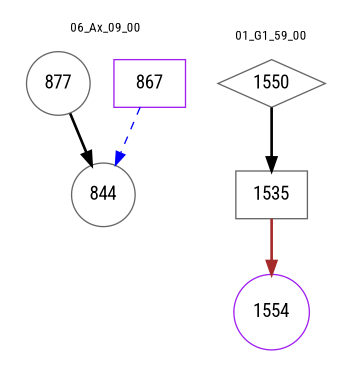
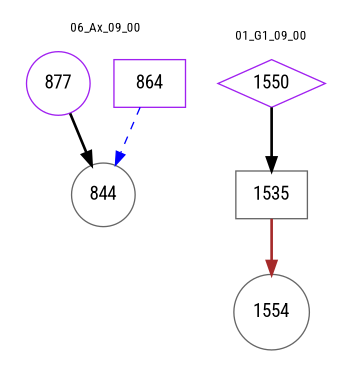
(272, 36) -> (272, 36)
(58, 83) -> (58, 83)
(150, 83) -> (150, 83)
(272, 83) -> (272, 83)
(272, 312) -> (272, 312)
